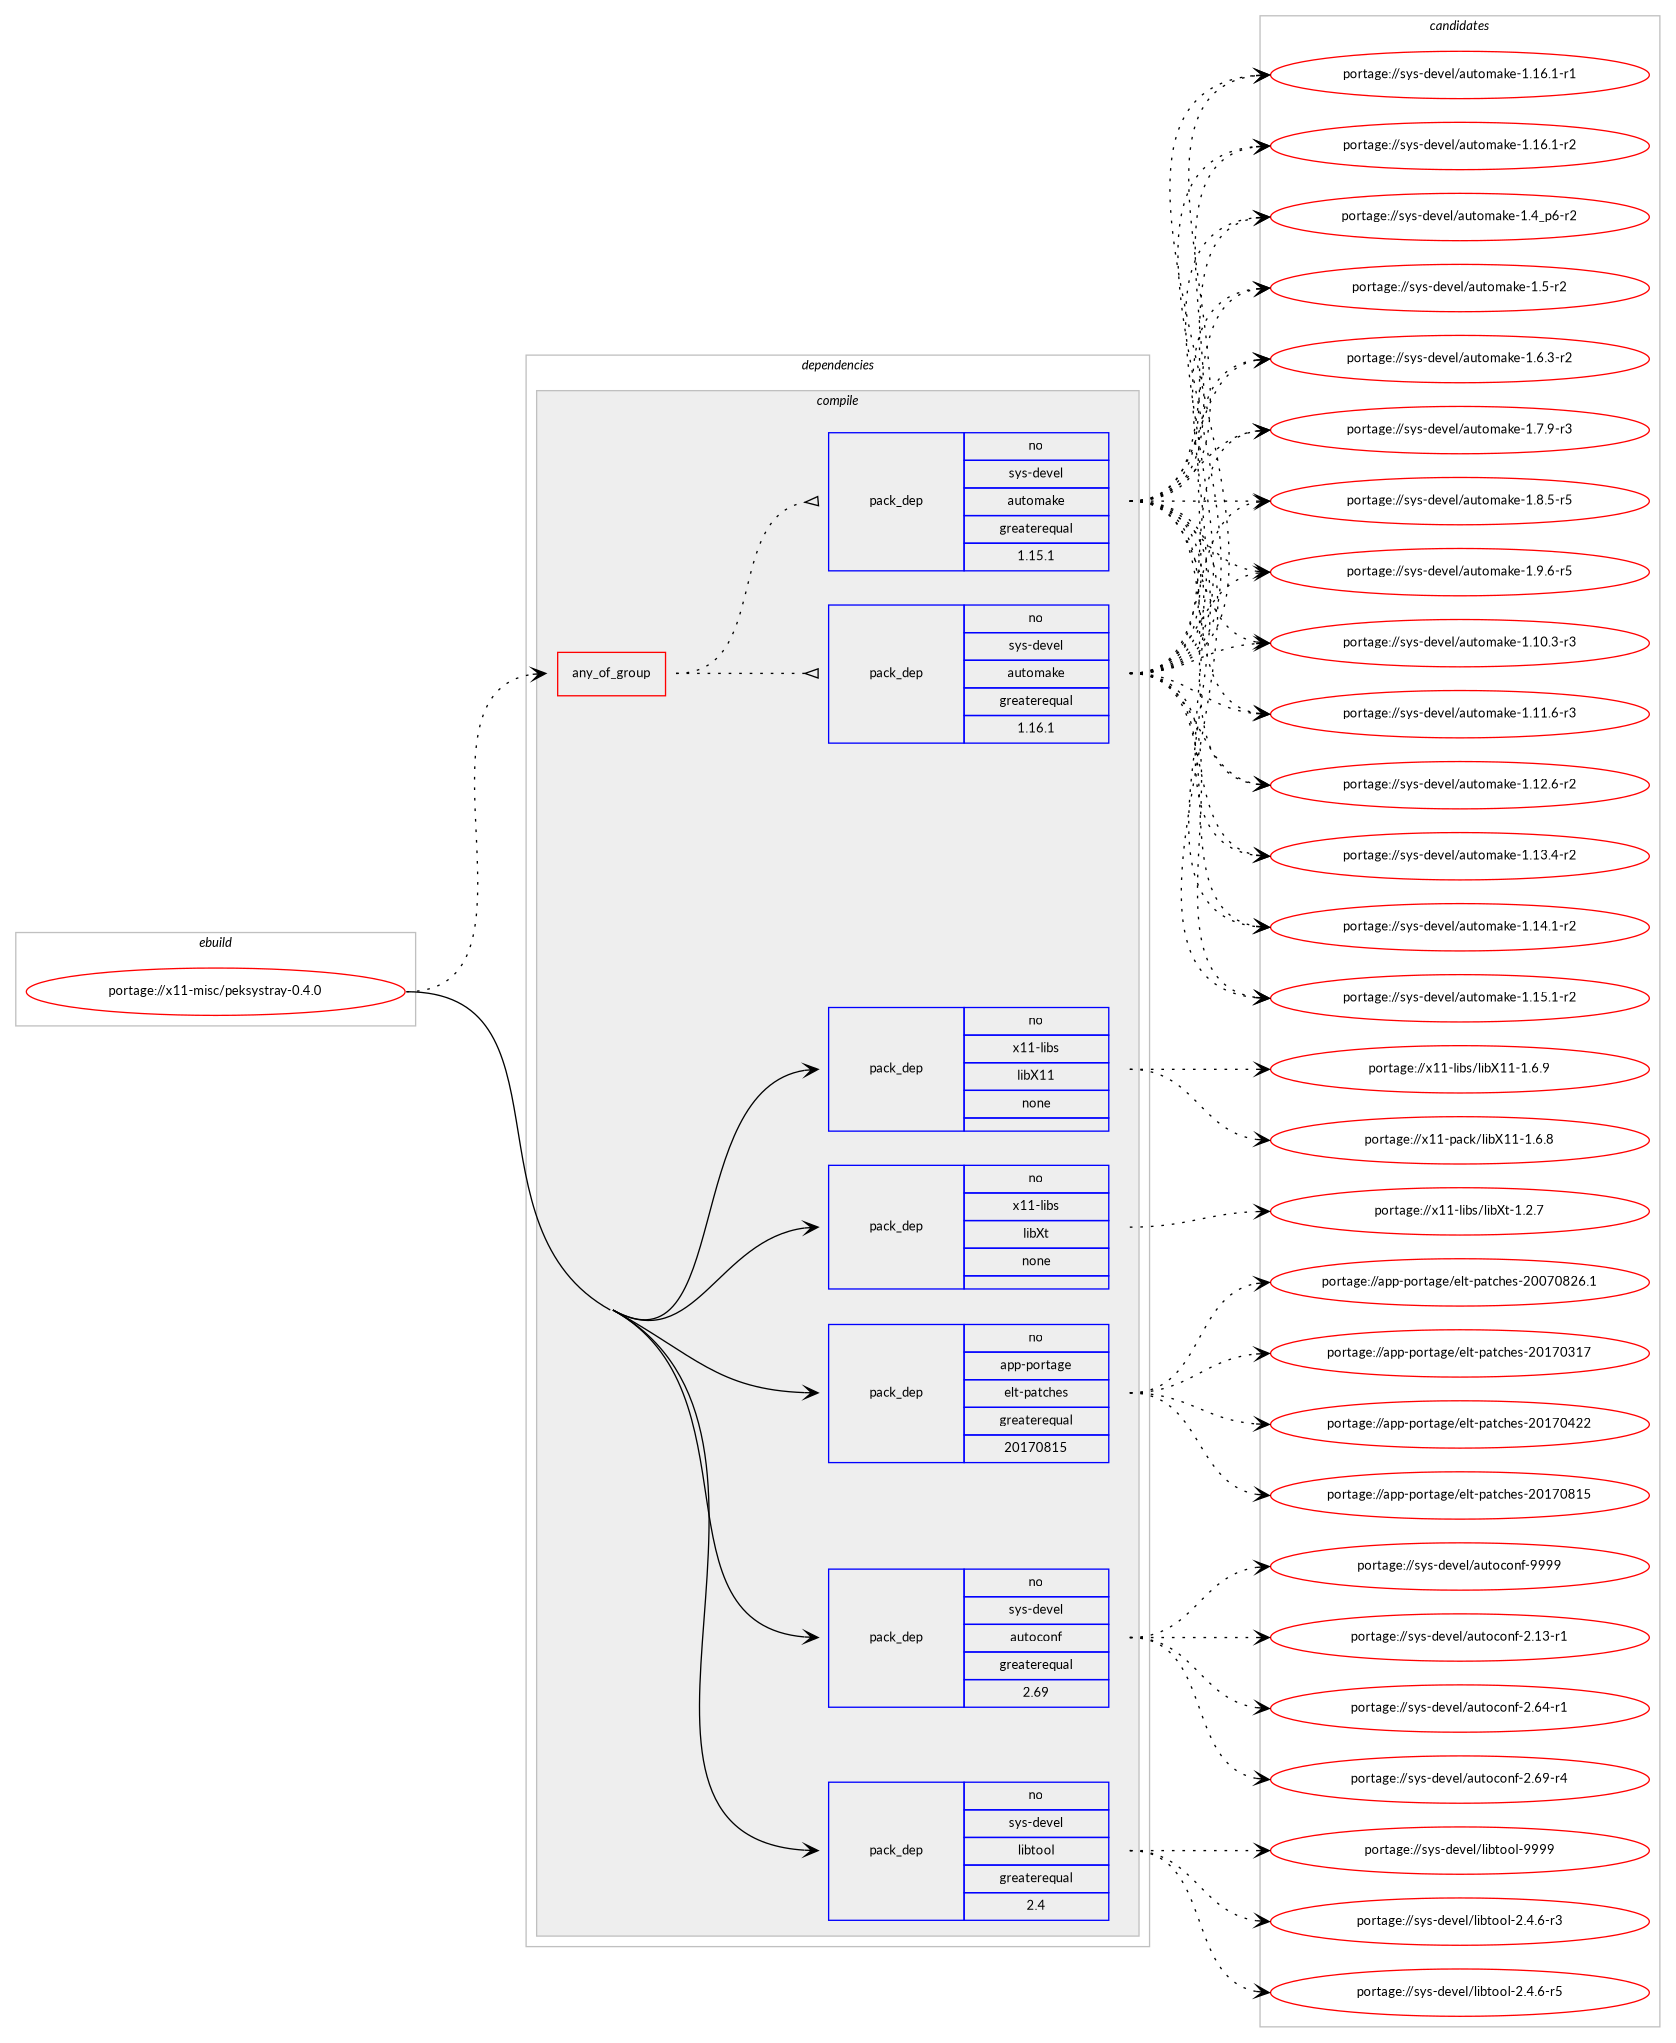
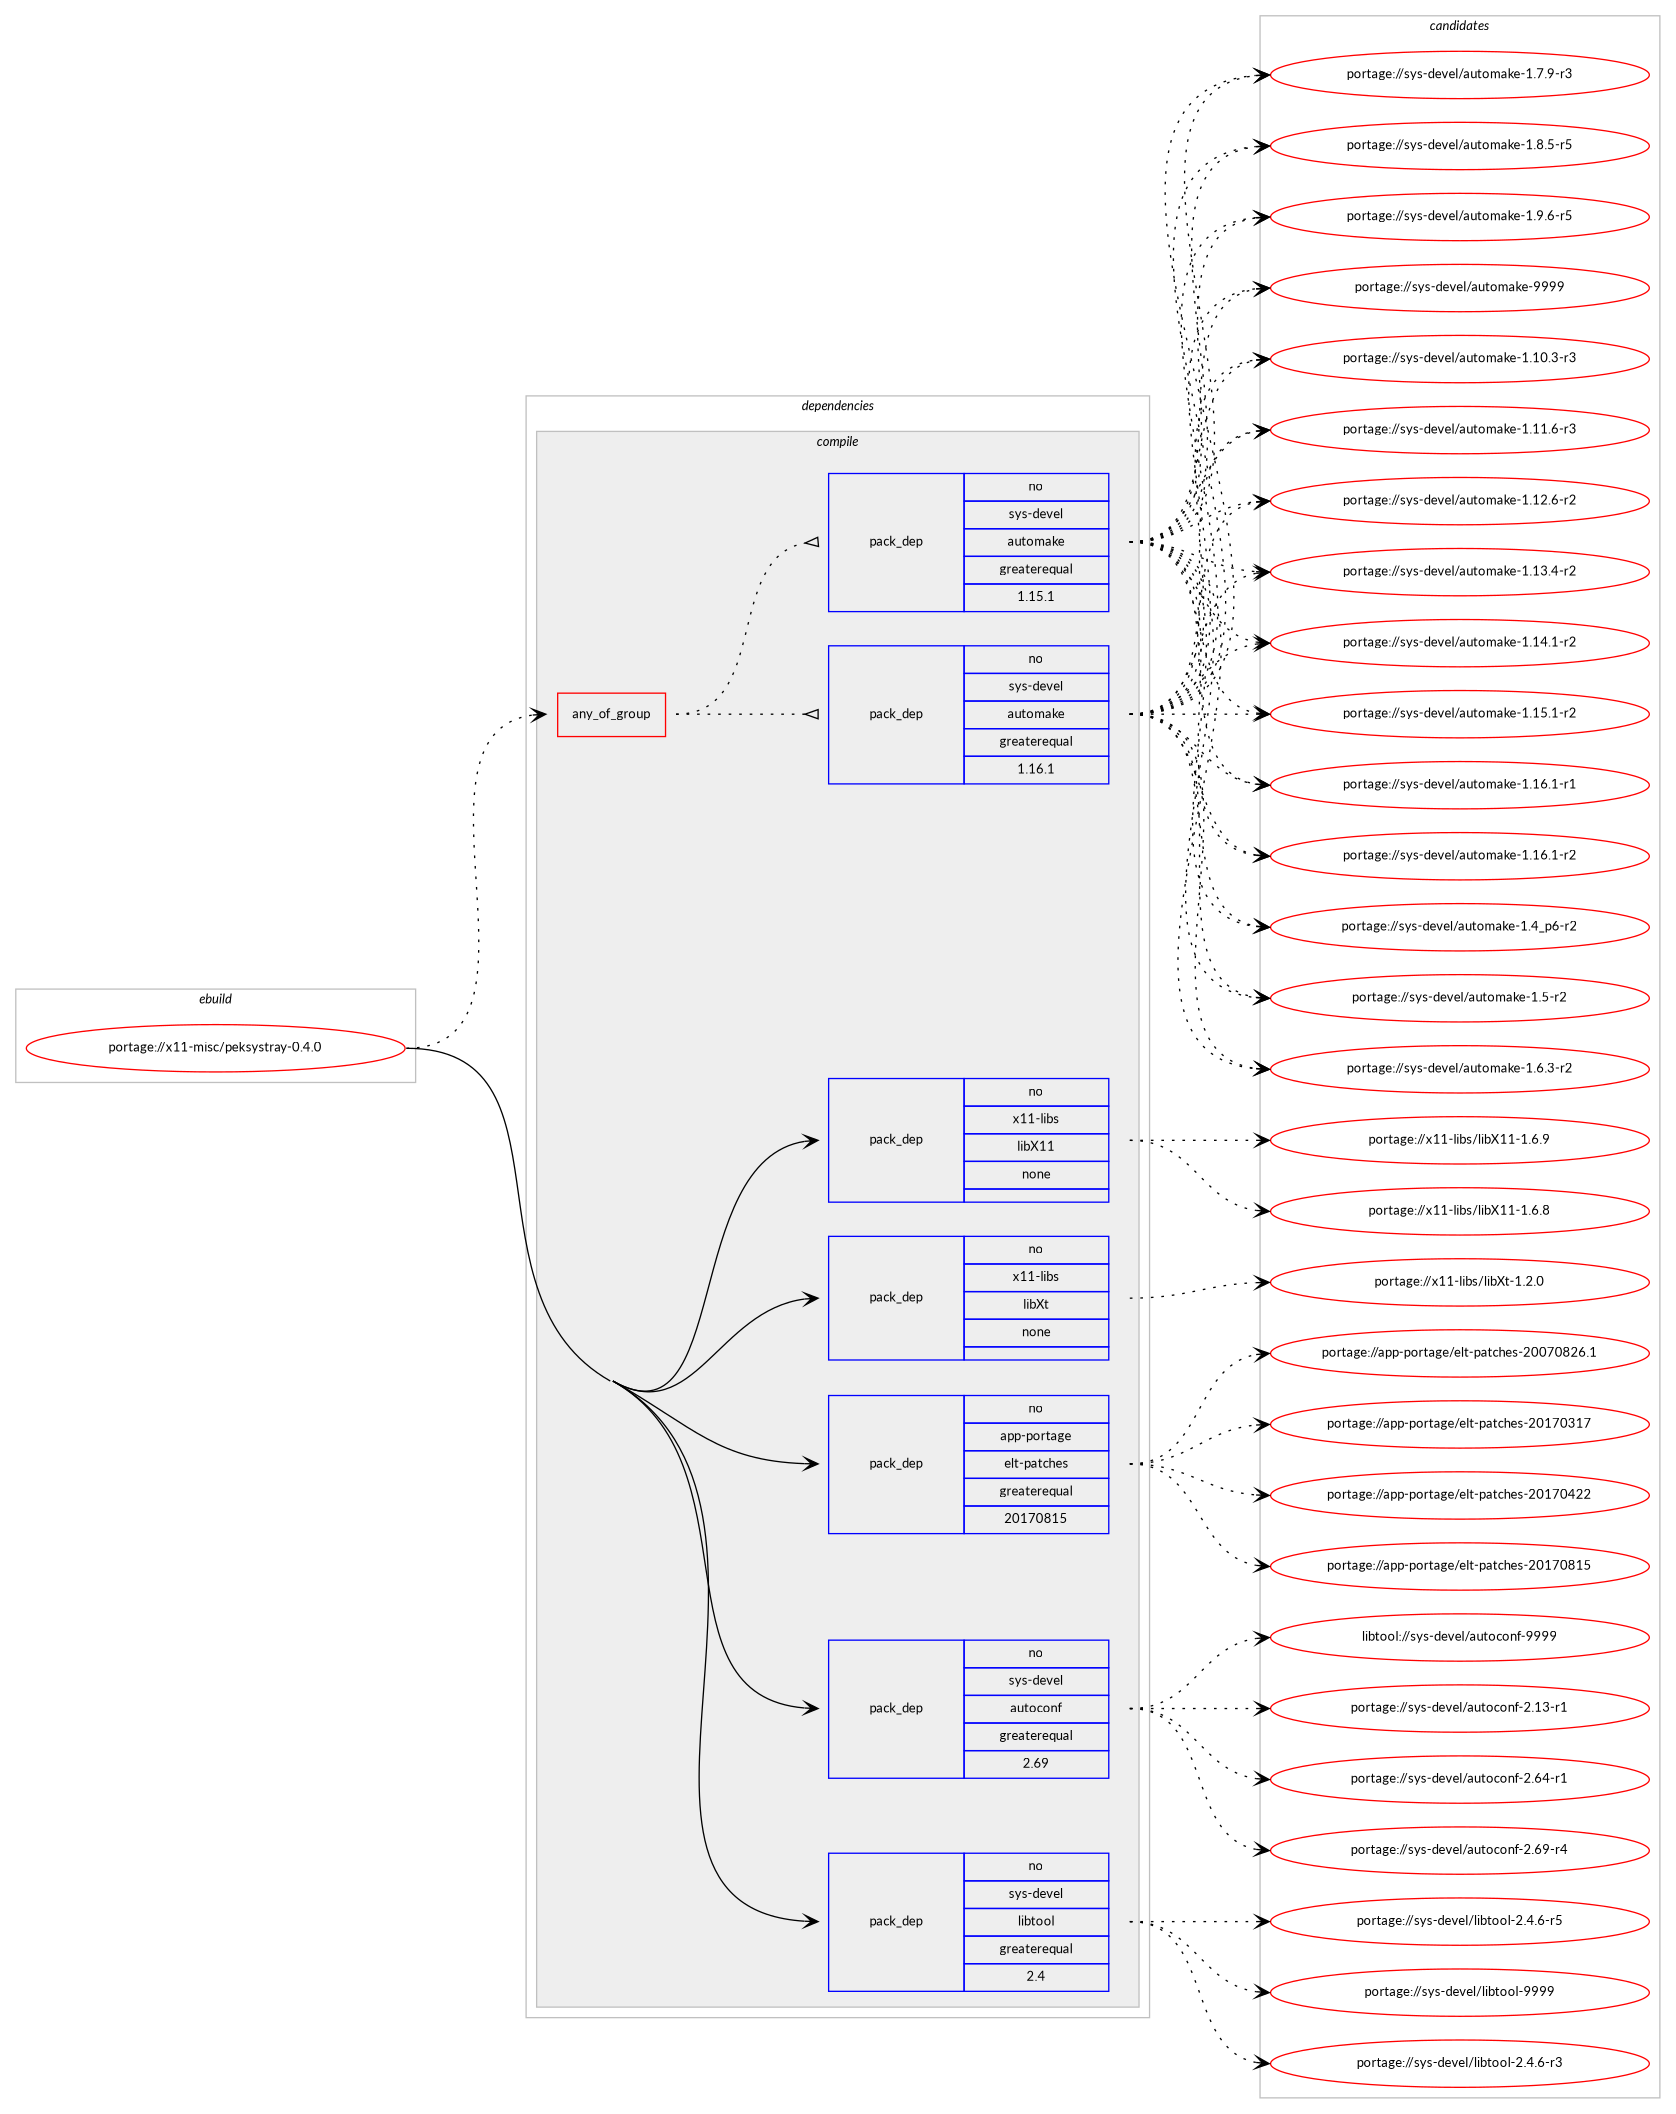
none -> (1460, 288)
(1460, 1140) -> (1460, 1211)
(1460, 1211) -> (1460, 1282)
(1460, 1566) -> (1460, 1638)
